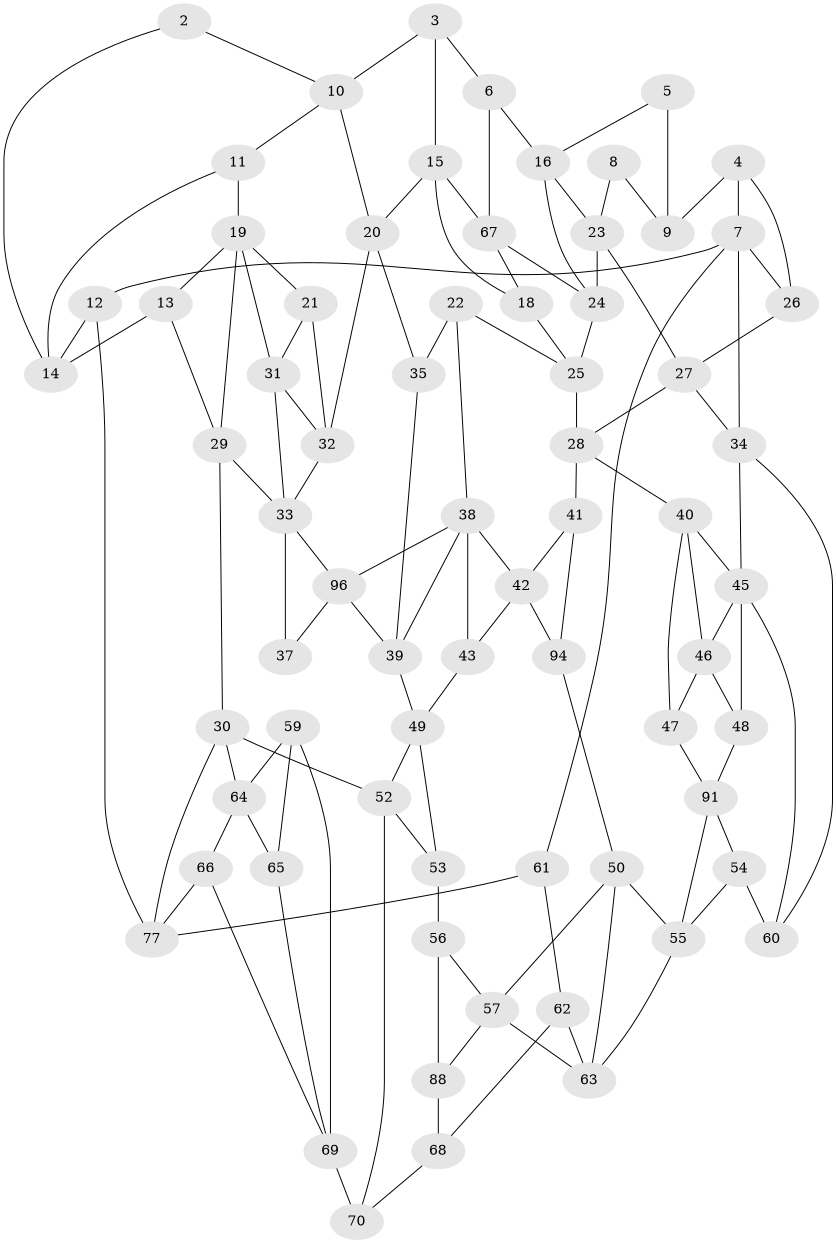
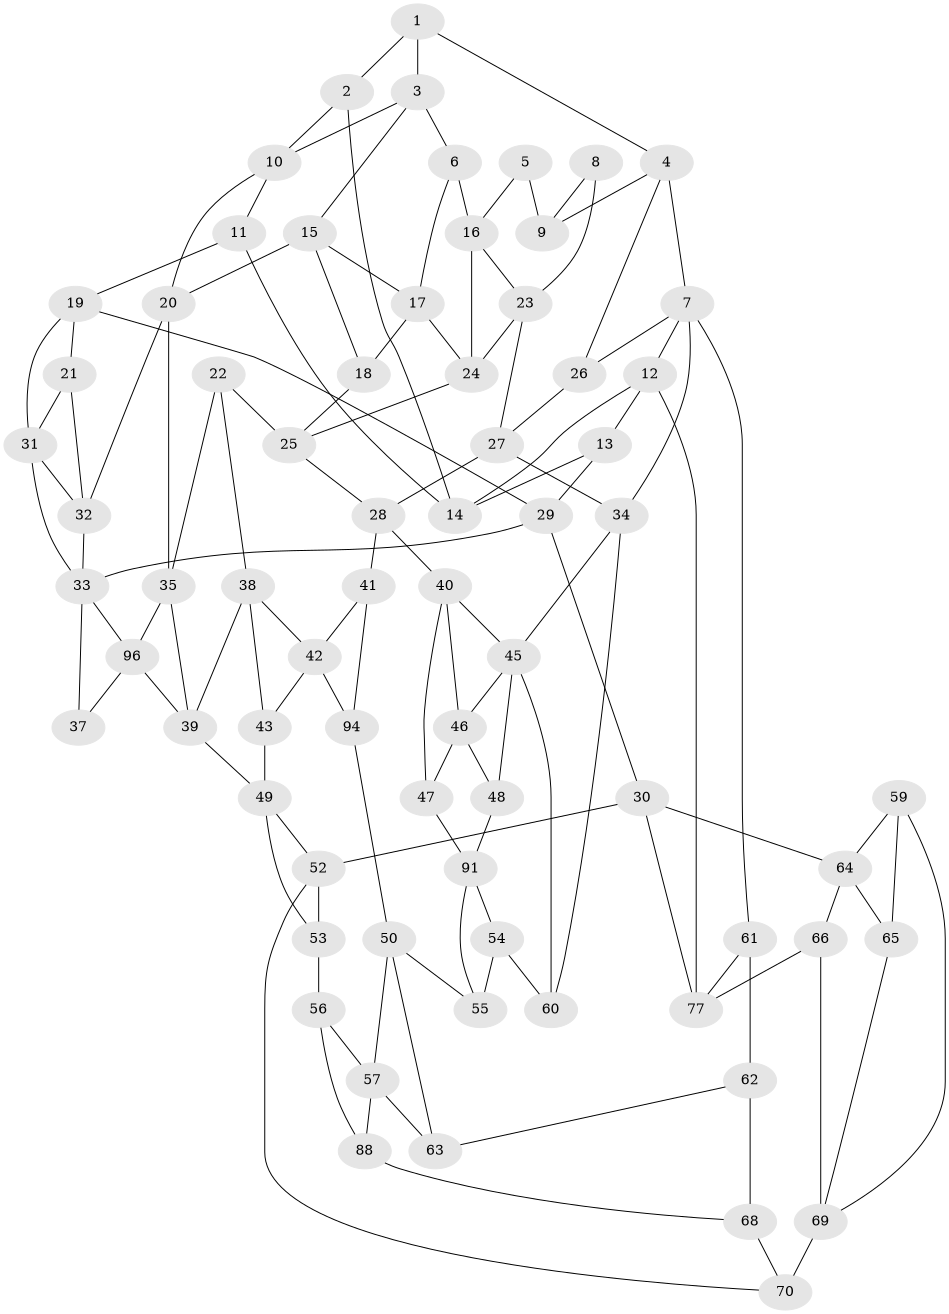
none -> (418, 22)
(489, 233) -> (418, 304)
(206, 265) -> (628, 410)
(397, 555) -> (150, 622)
(640, 1013) -> none
